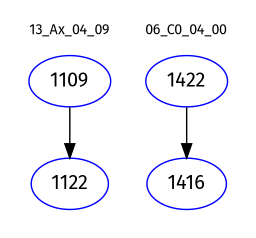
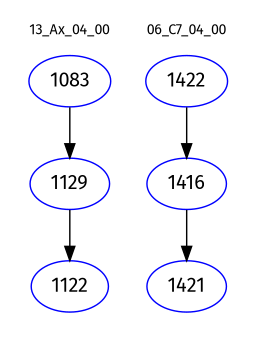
(70, 31) -> (70, 31)
(187, 31) -> (187, 31)
(70, 81) -> (70, 184)
none -> (70, 81)
none -> (187, 286)
